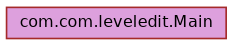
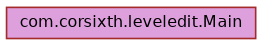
(116, 23) -> (131, 23)
